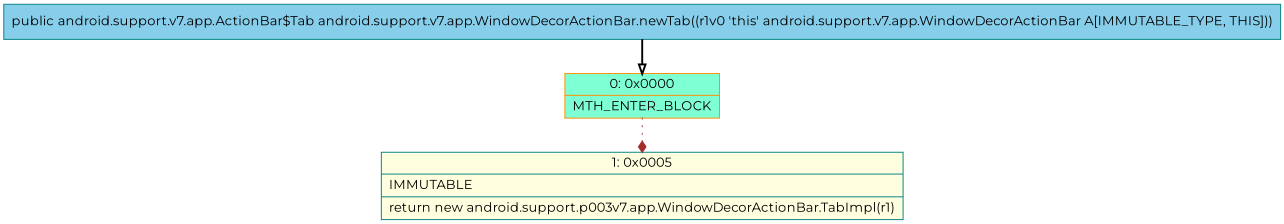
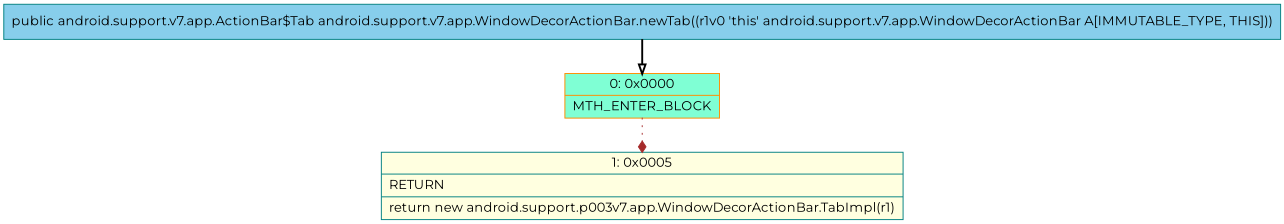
(431, 185) -> (417, 185)
